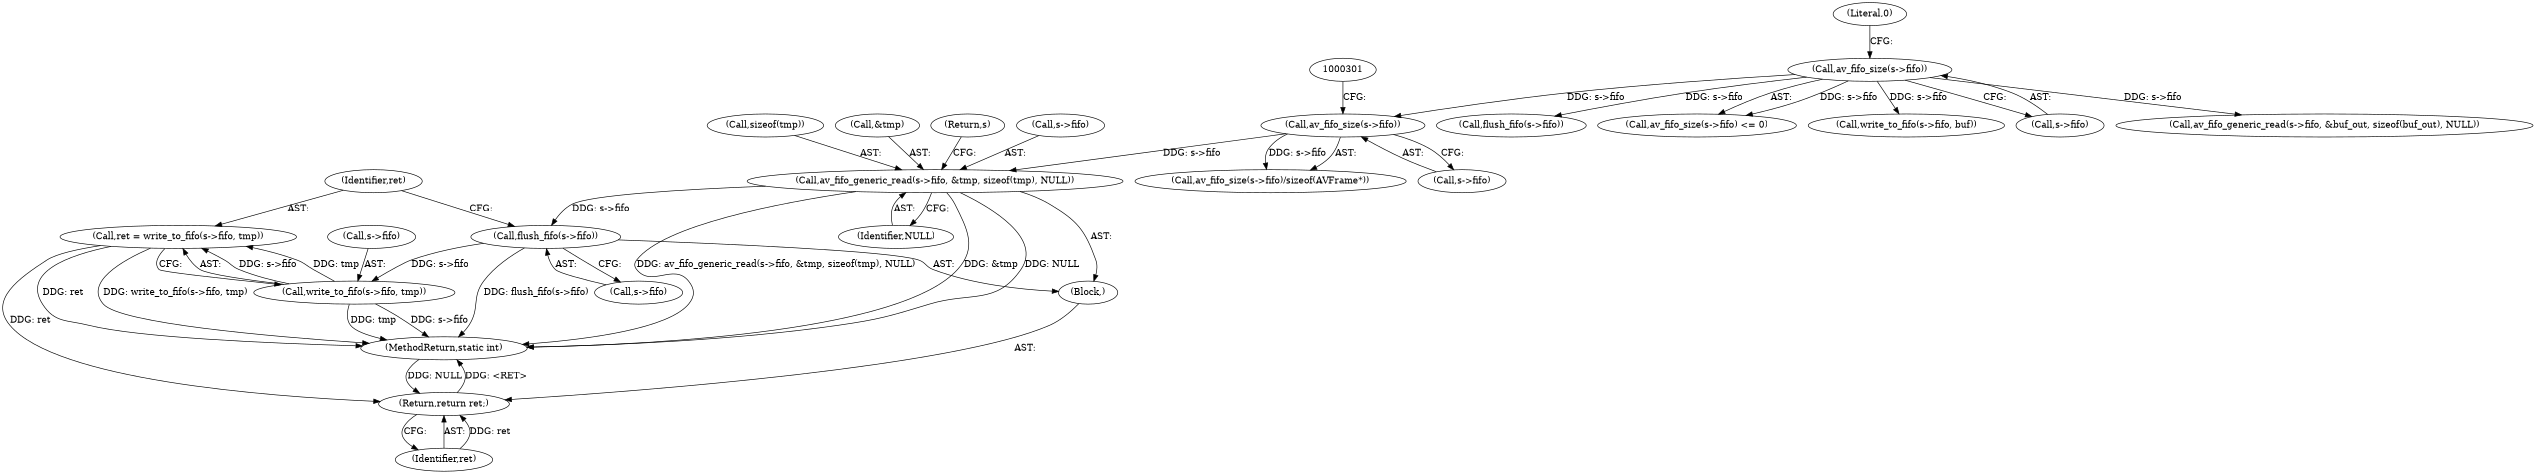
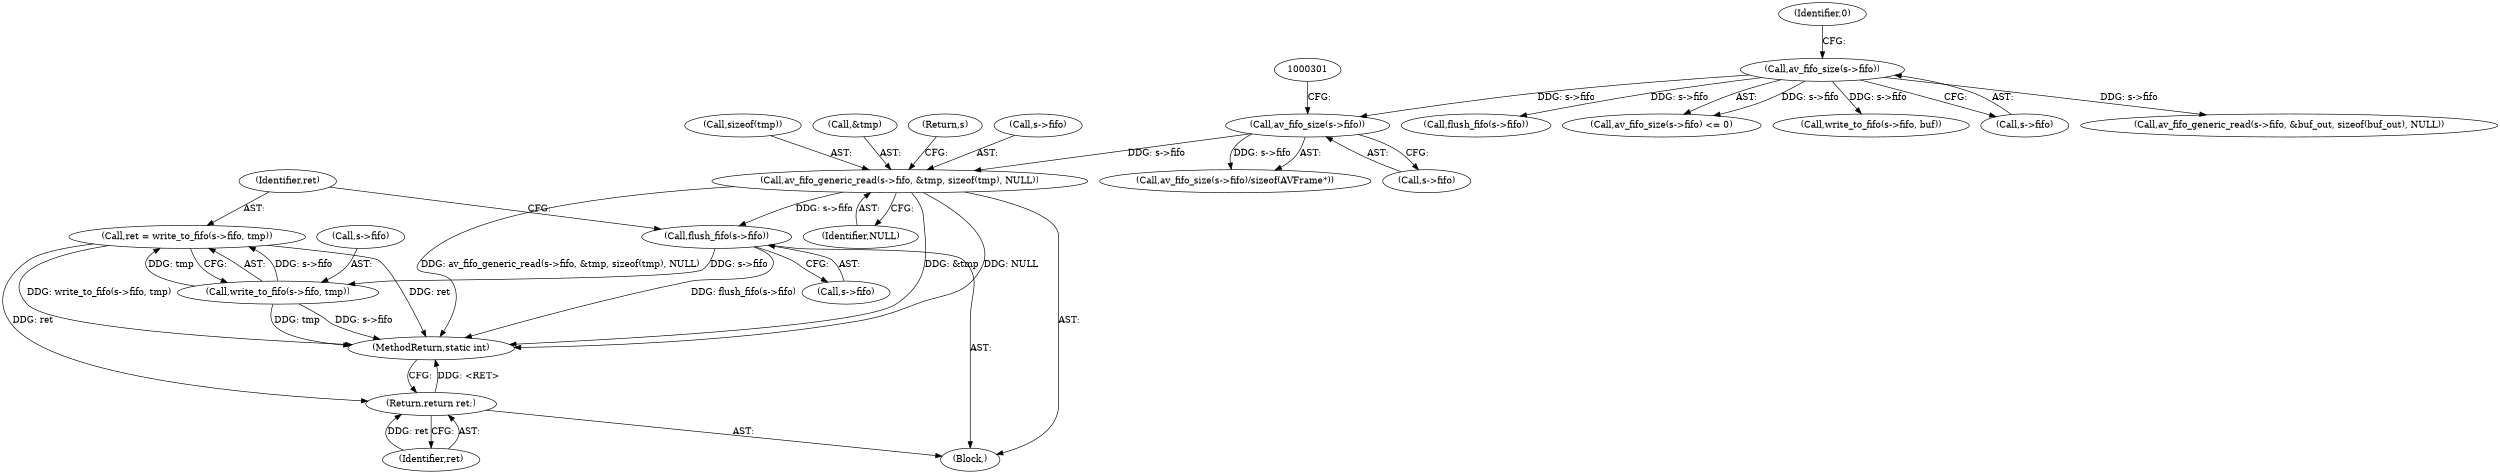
(1870, 14) -> (1822, 14)
(801, 374) -> (711, 433)
(435, 376) -> (422, 376)
